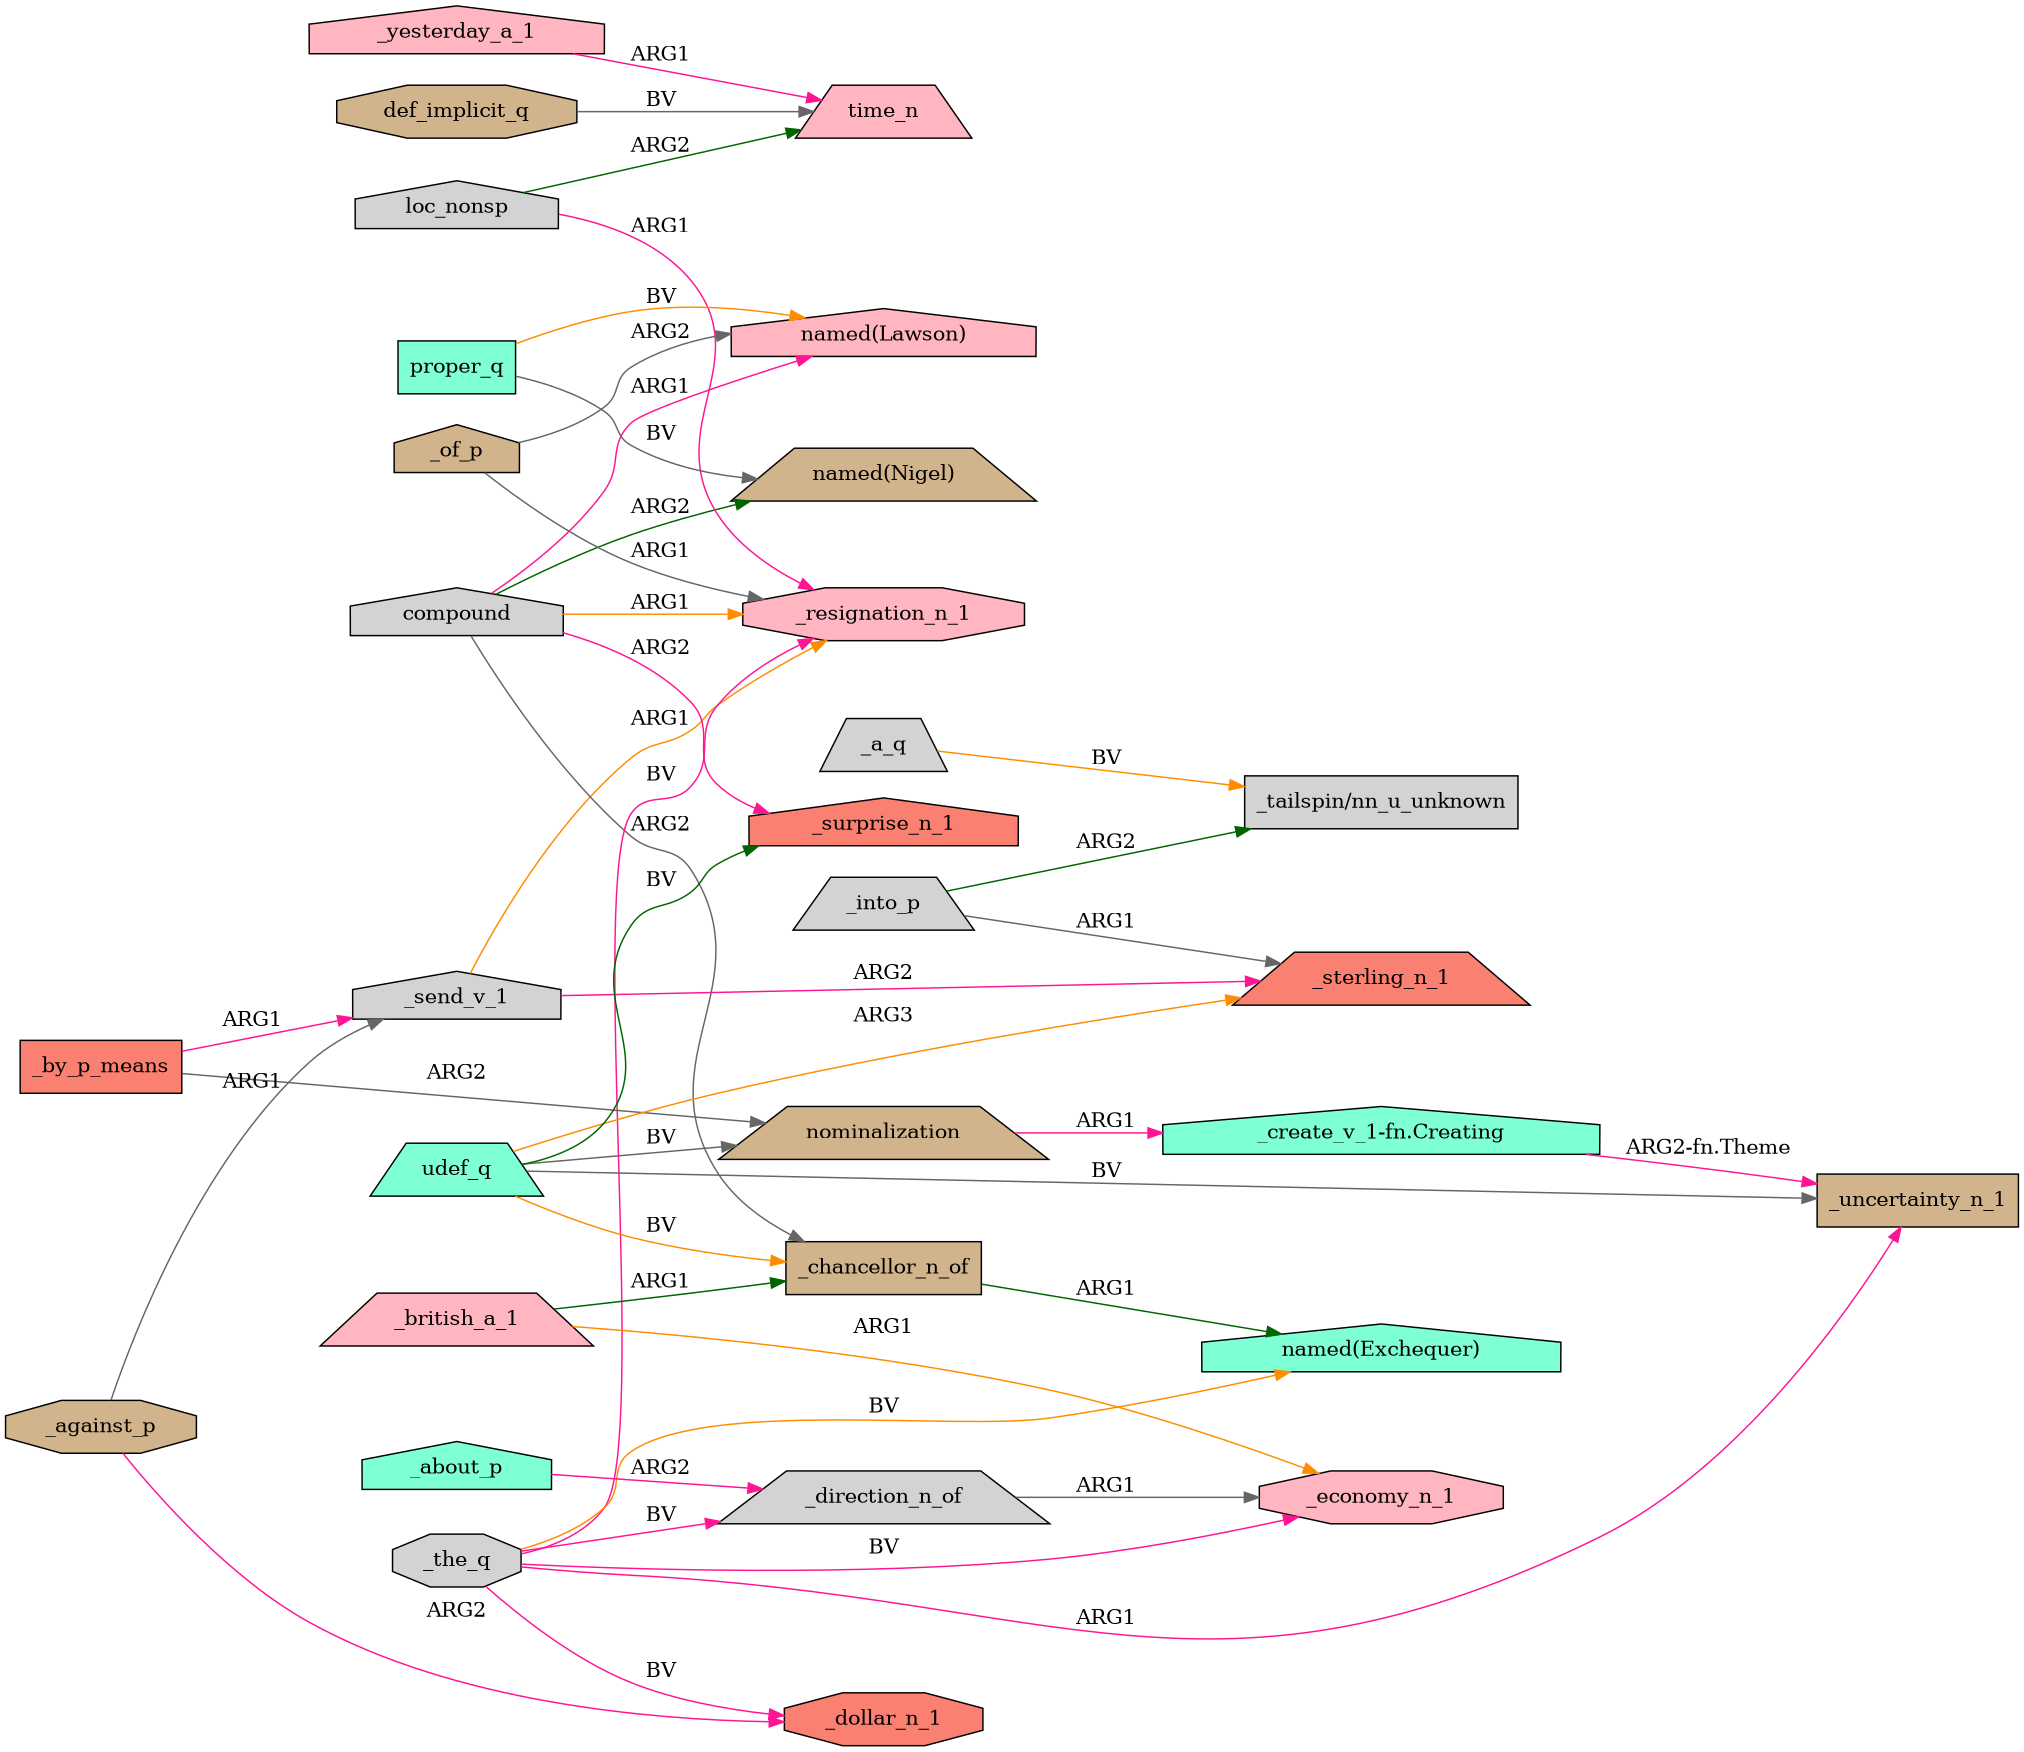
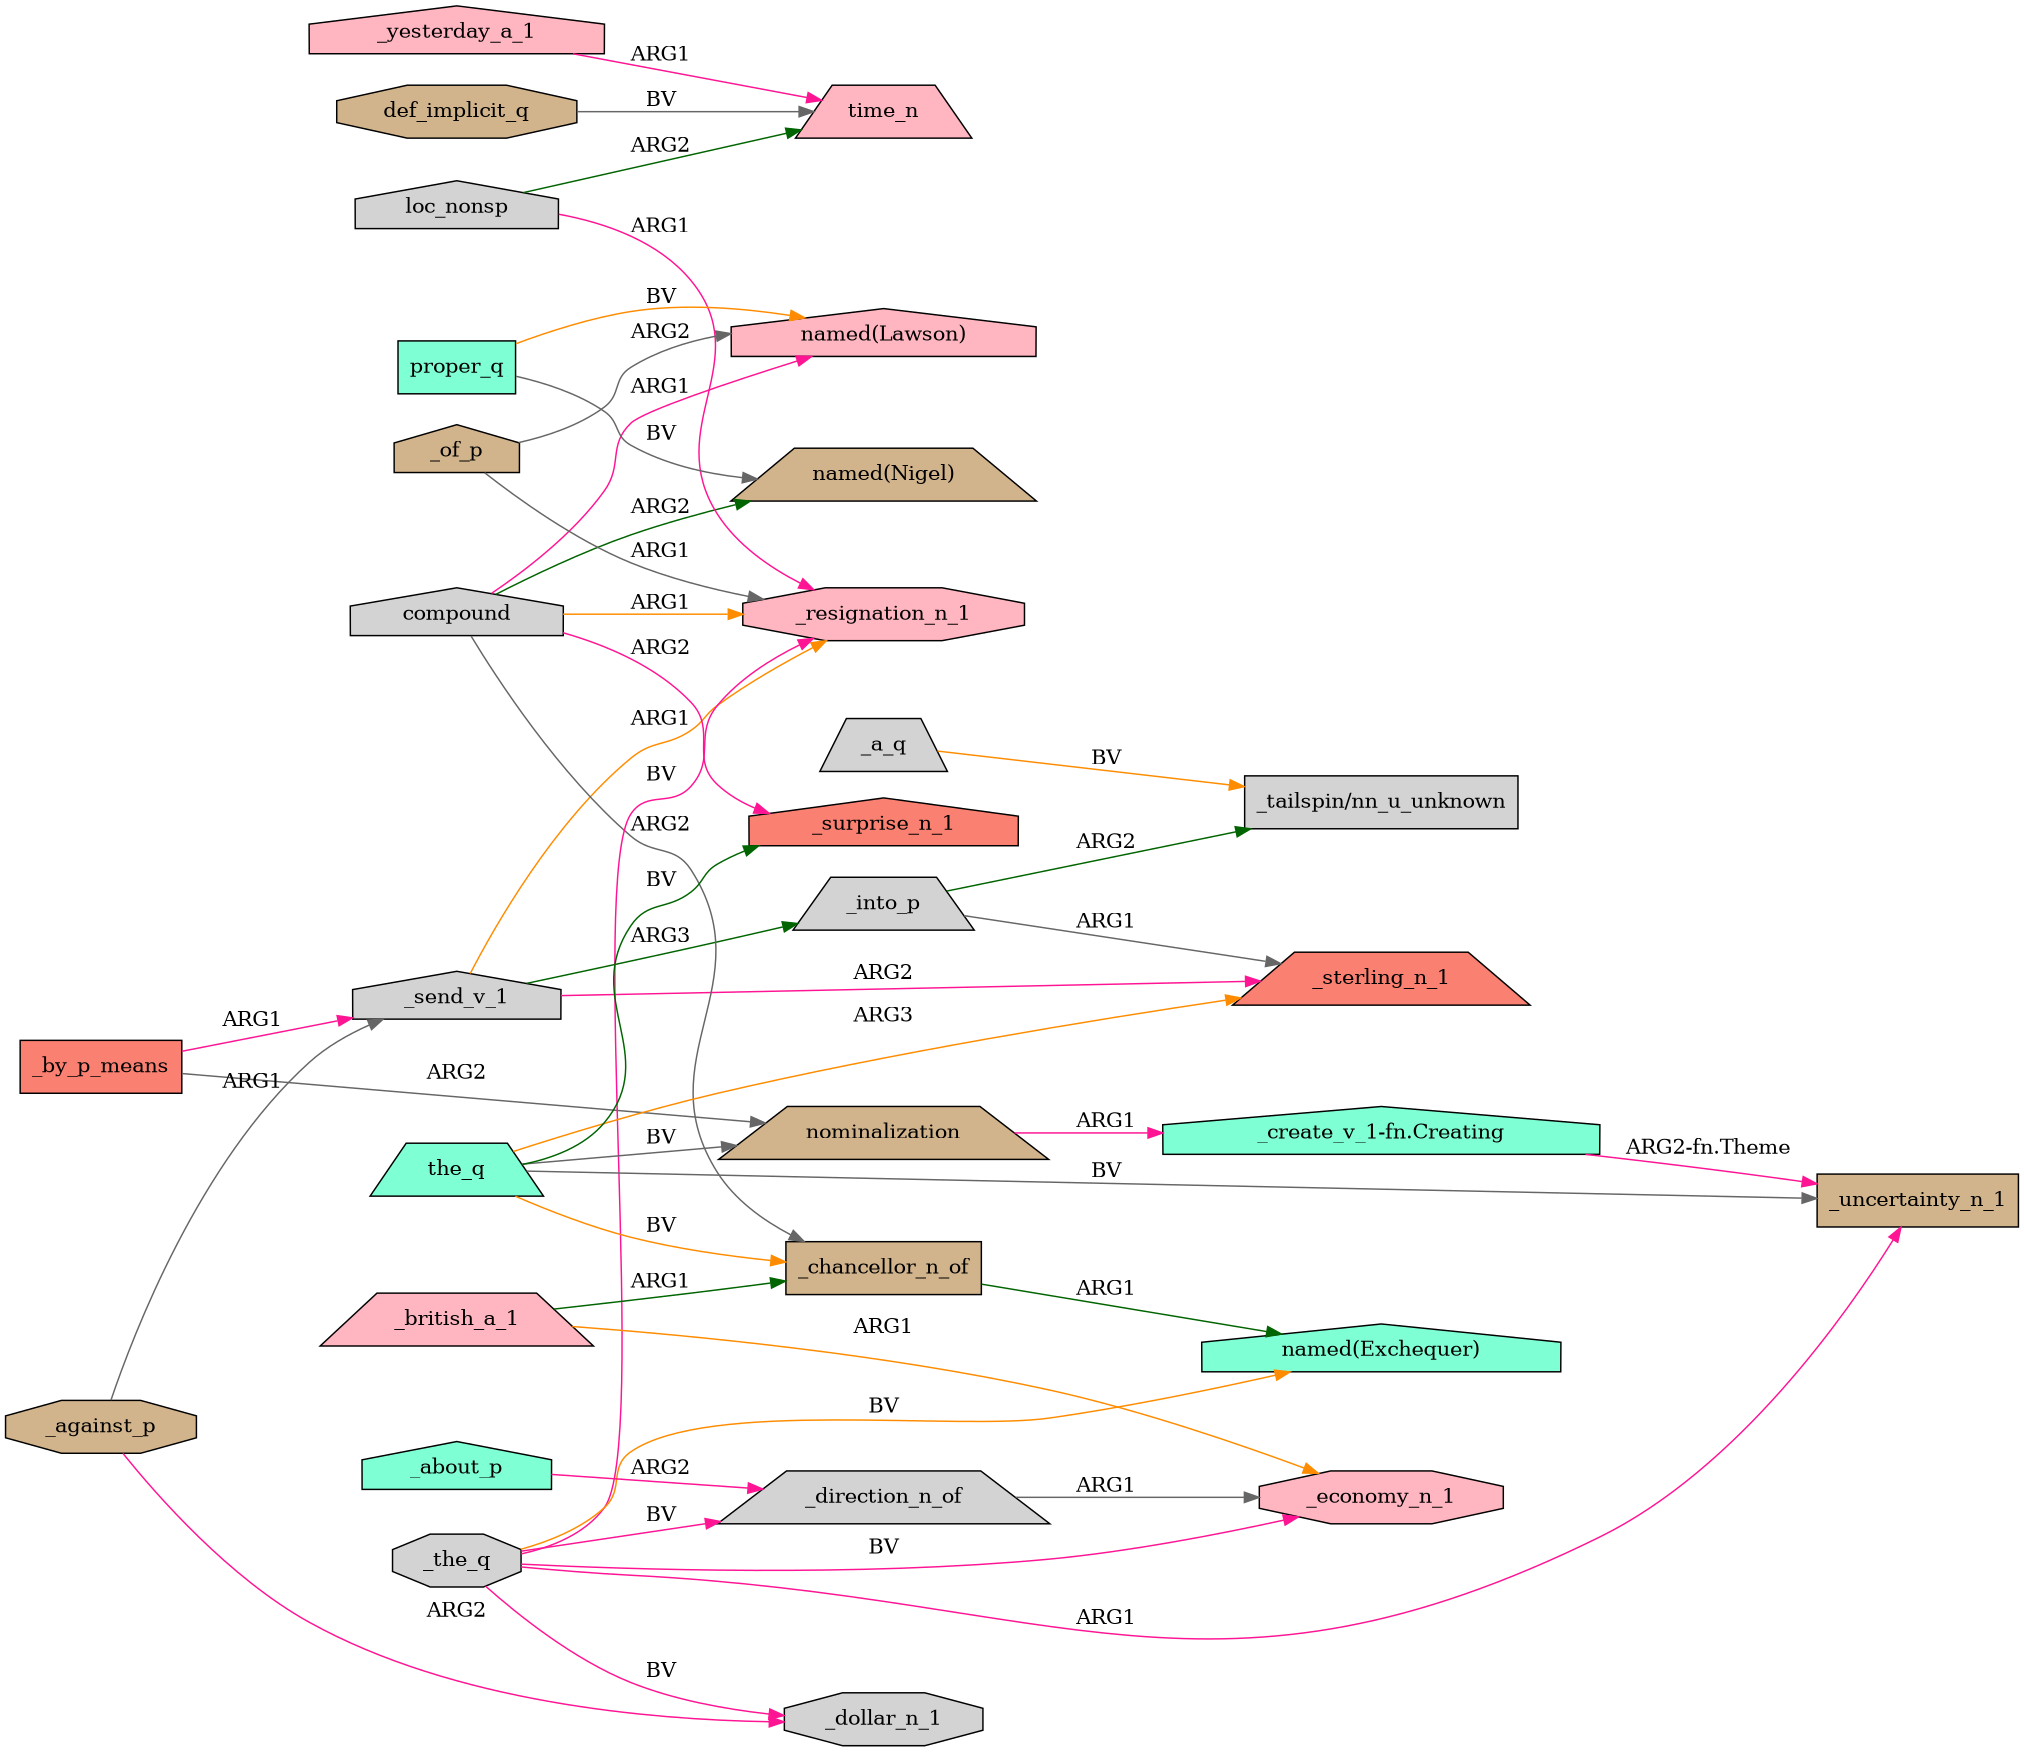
none -> (655, 956)
(457, 1170) -> (457, 1170)
(884, 1719) -> (884, 1719)
